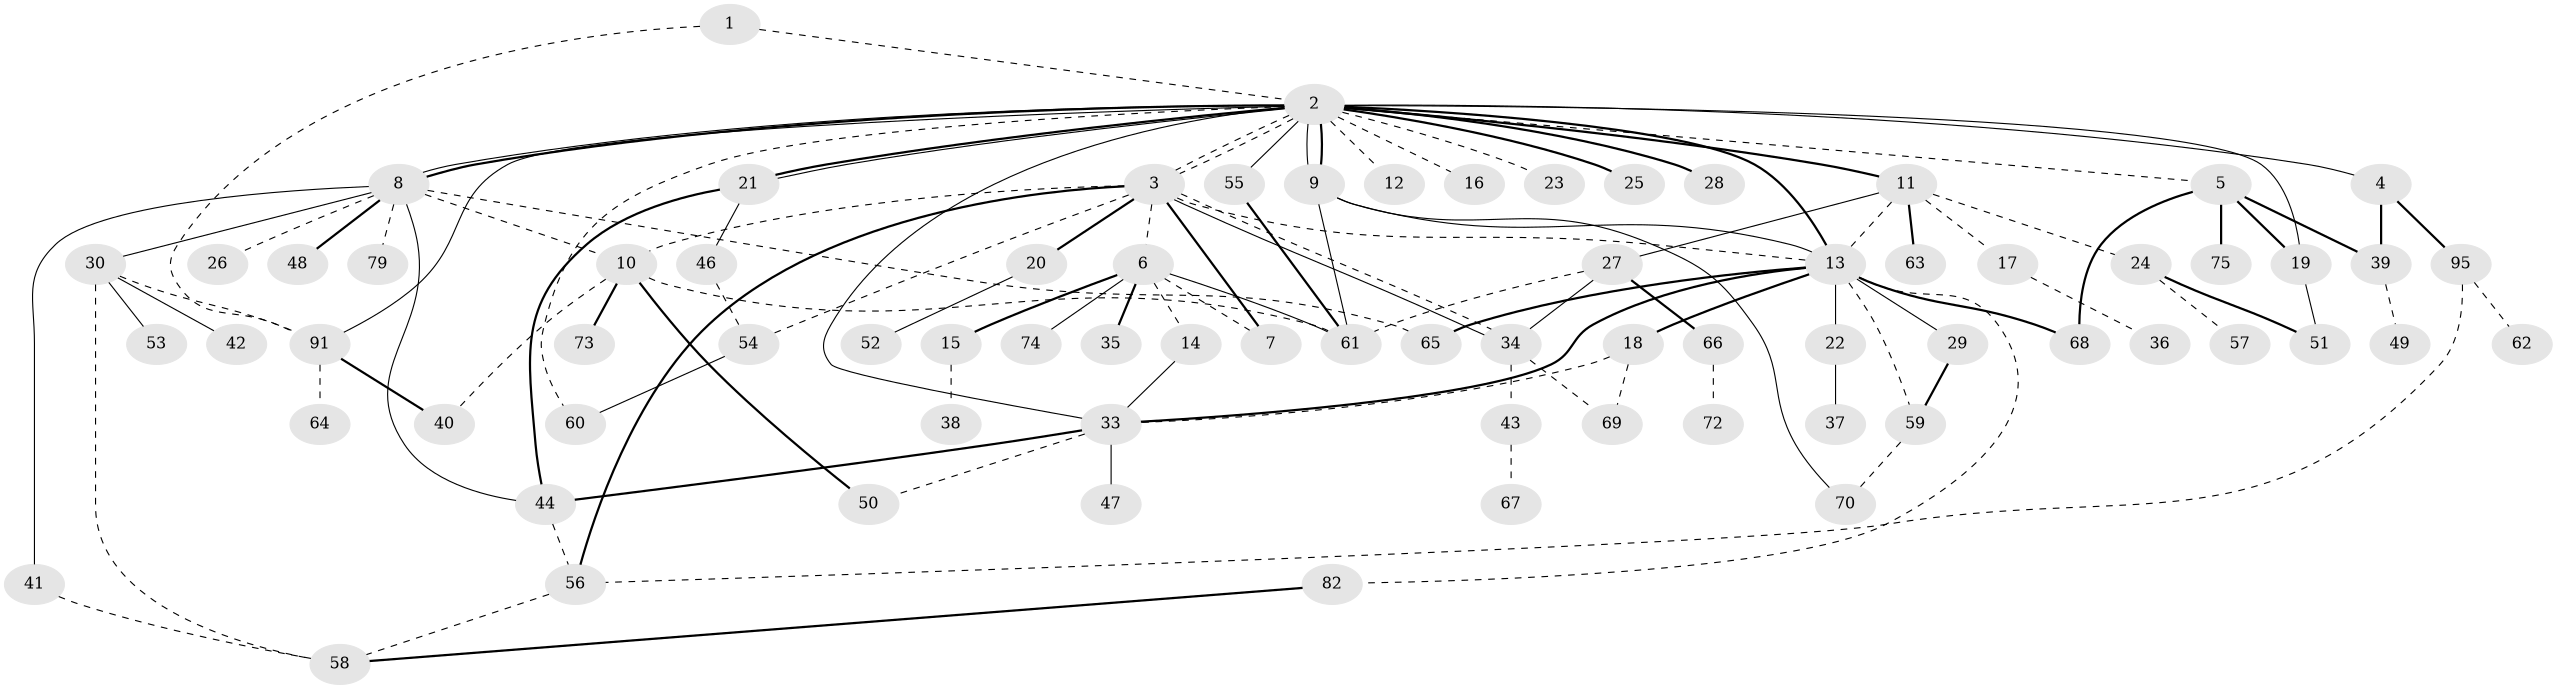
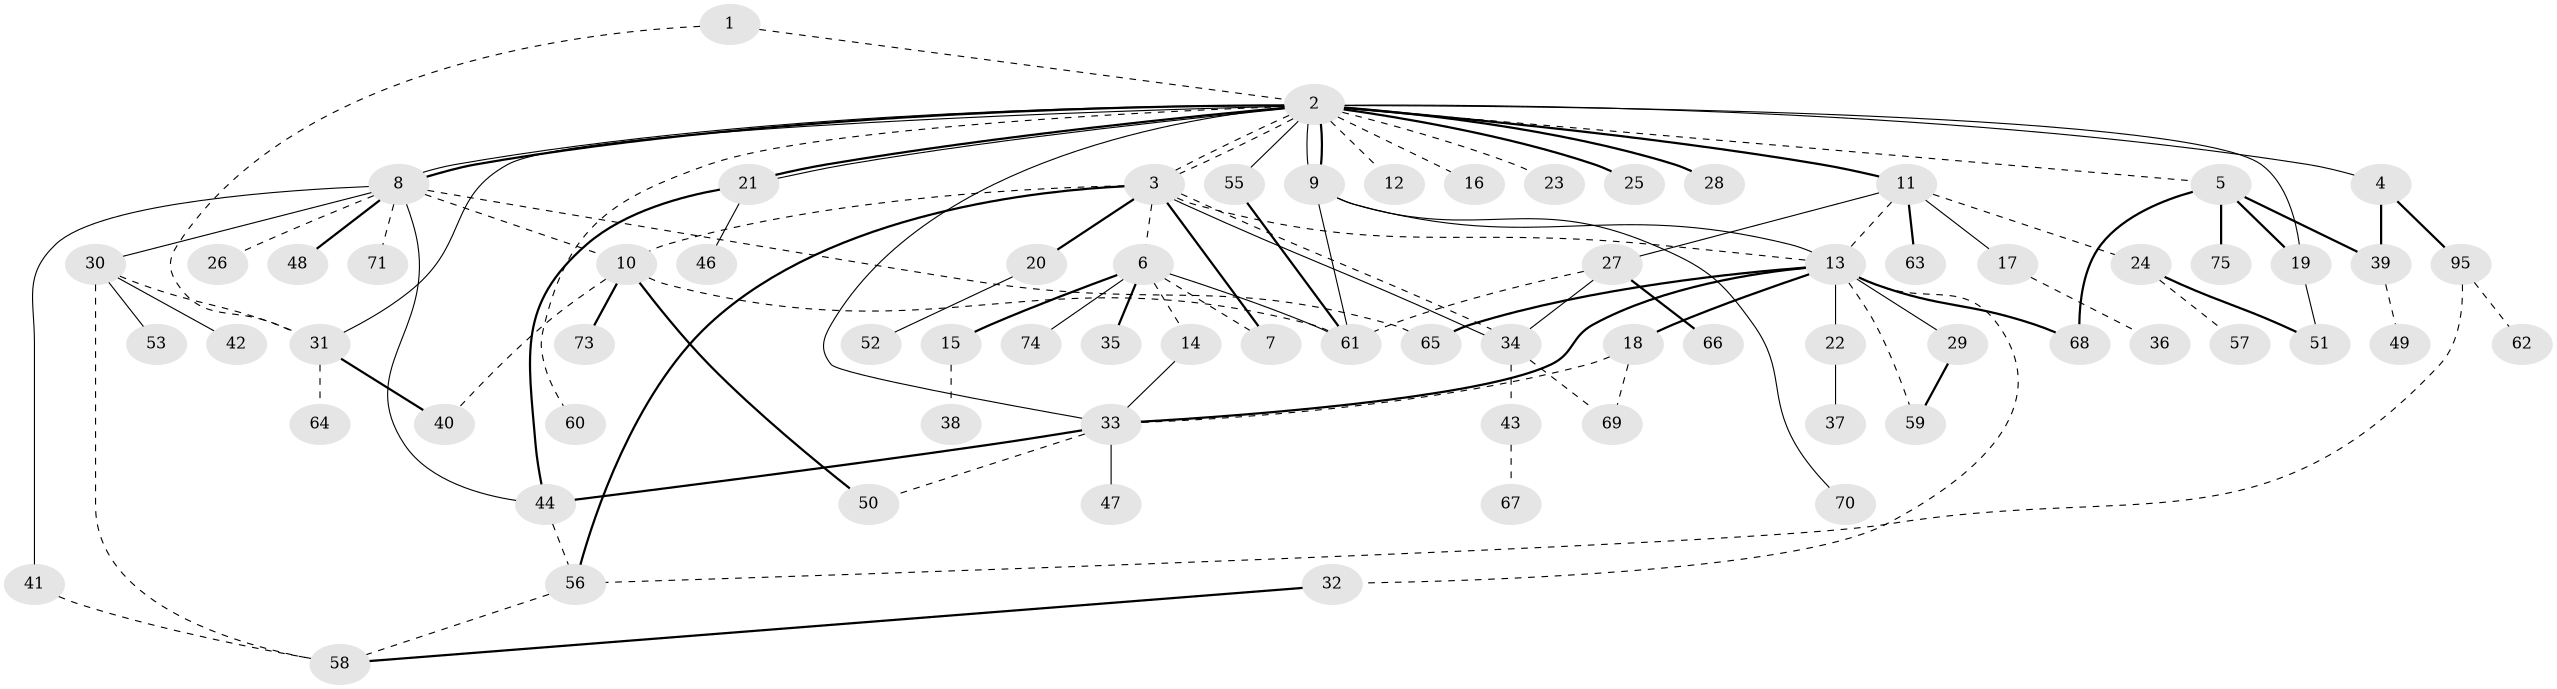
(1606, 129) -> none
(1957, 224) -> (1957, 224)
(378, 264) -> (378, 264)
(320, 344) -> (320, 344)
(749, 344) -> none
(1713, 424) -> none
(1880, 464) -> none
(1332, 584) -> (1332, 584)
